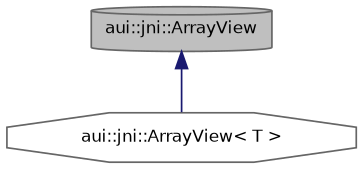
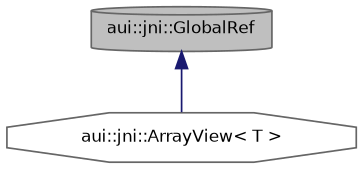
(182, 29) -> (182, 29)
